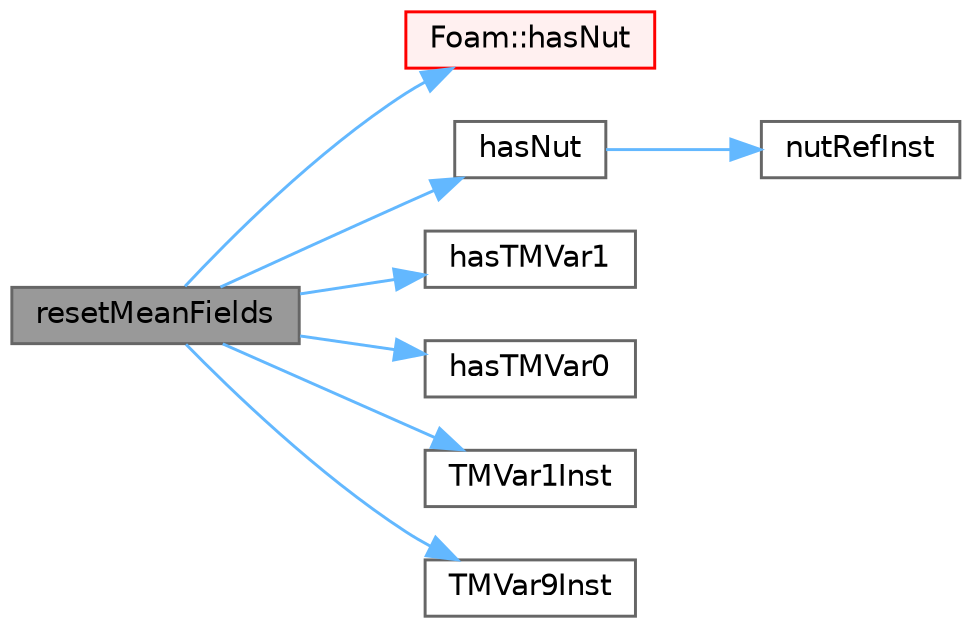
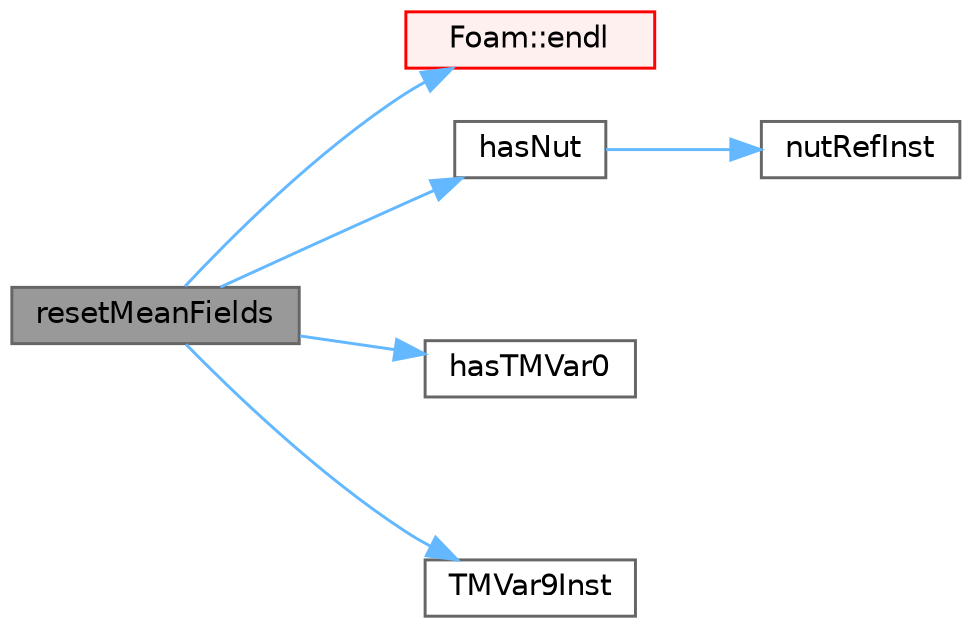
(530, 40) -> (530, 40)
(530, 259) -> none
(530, 478) -> none
